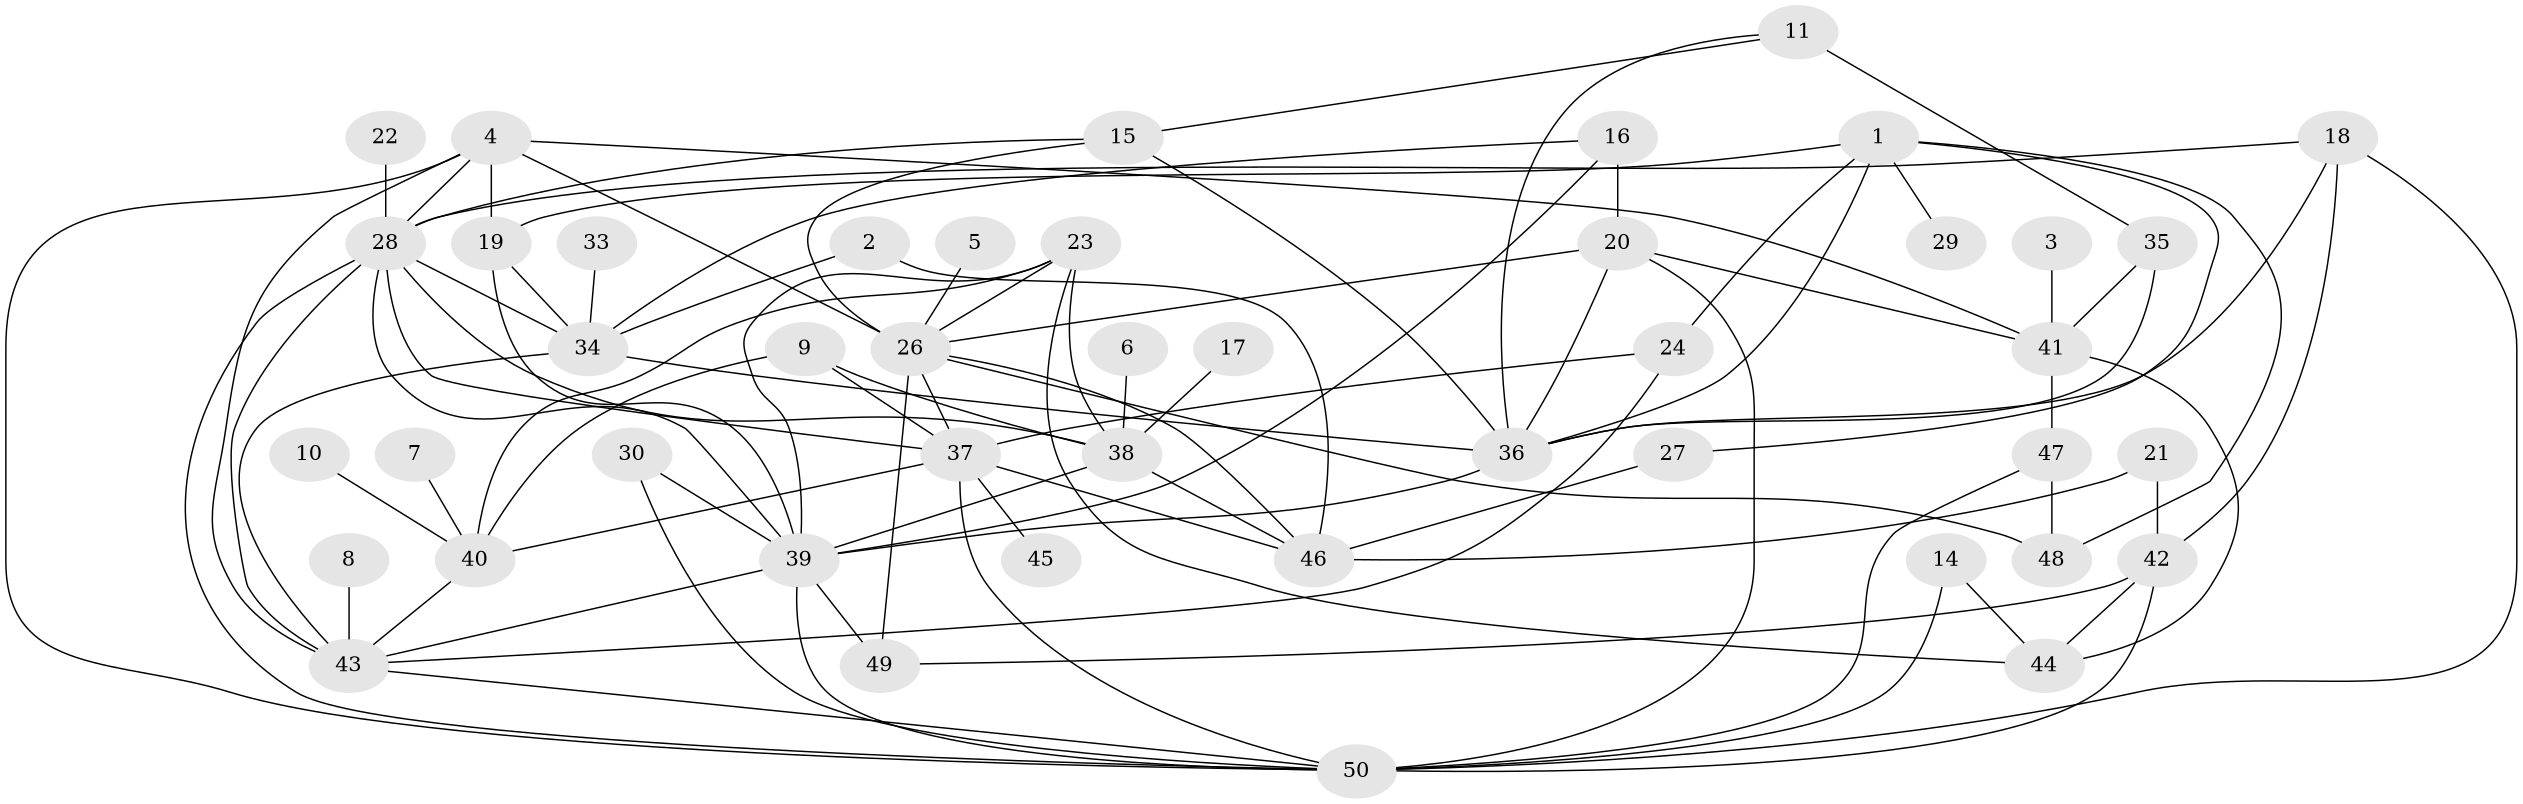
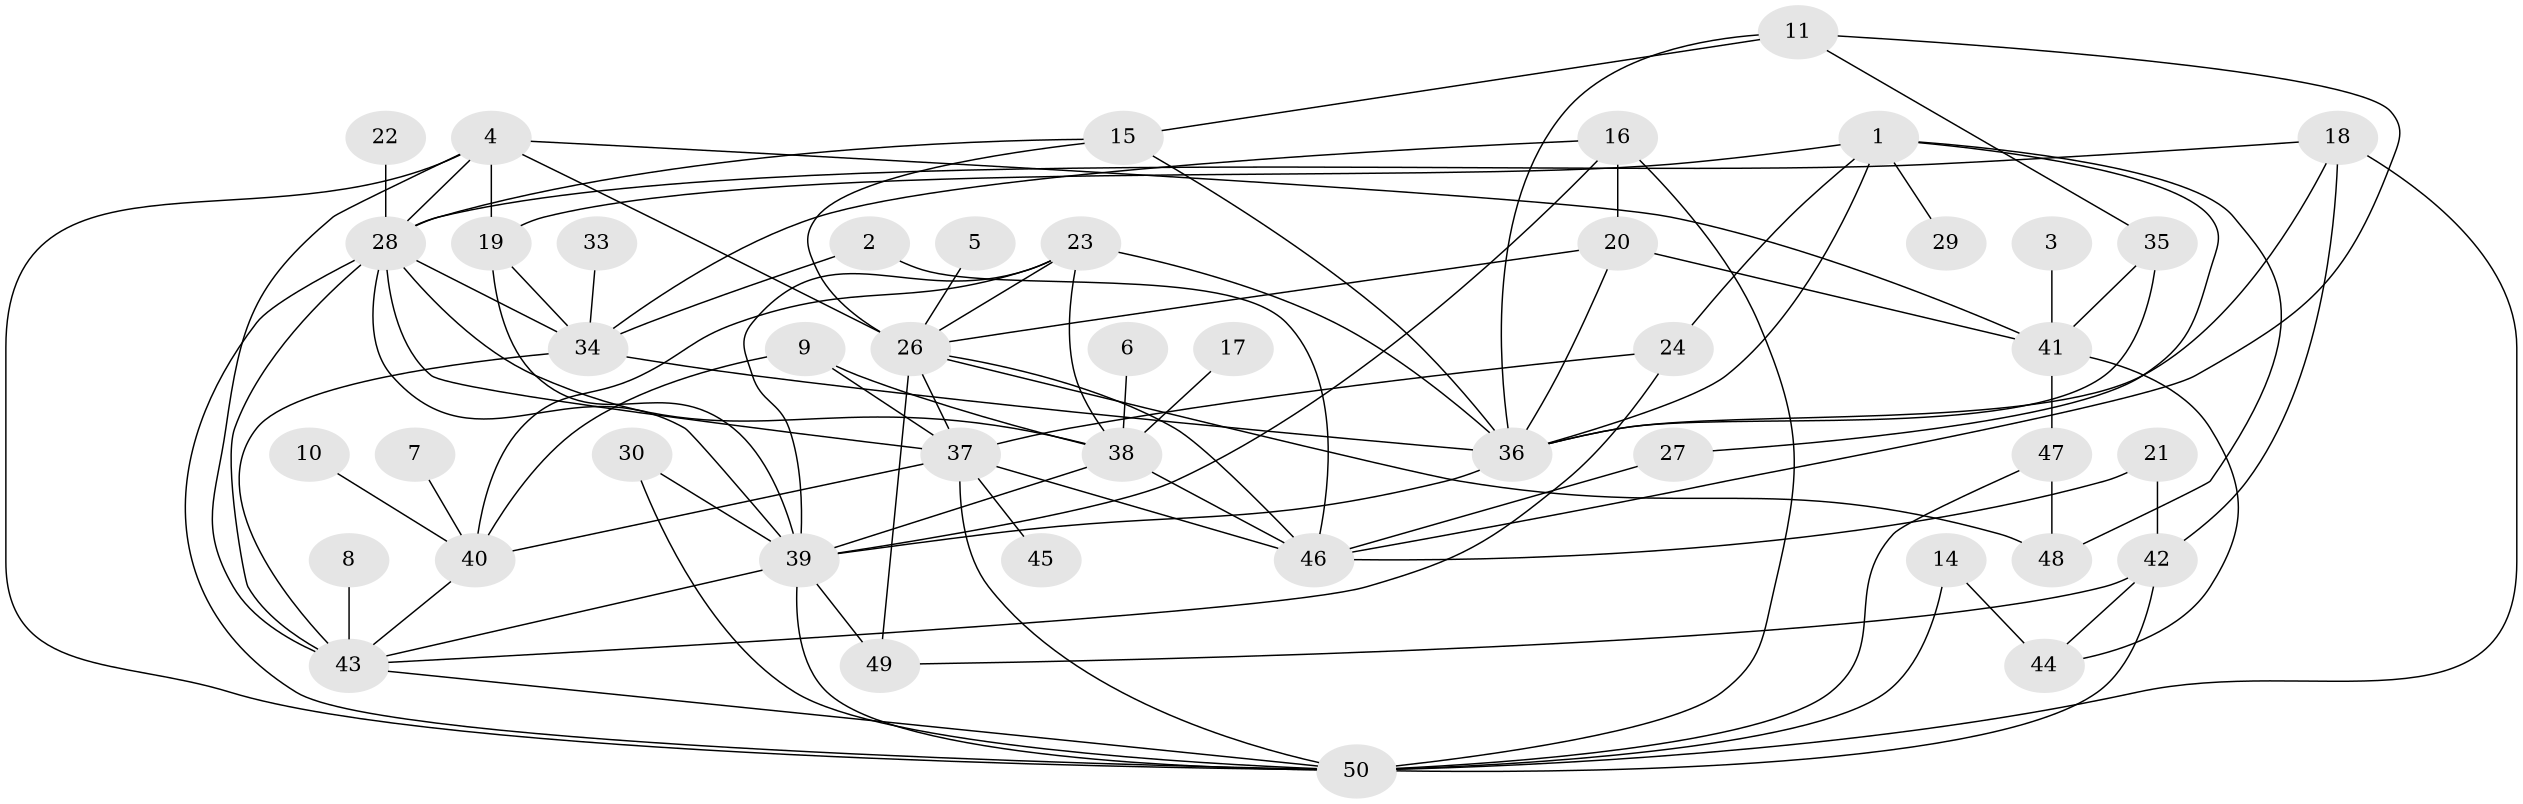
none -> (2218, 363)
(1744, 612) -> (1776, 579)
(1410, 615) -> (1318, 315)
